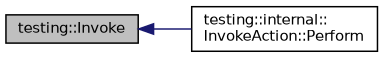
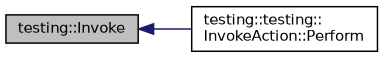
(285, 29) -> (285, 29)
